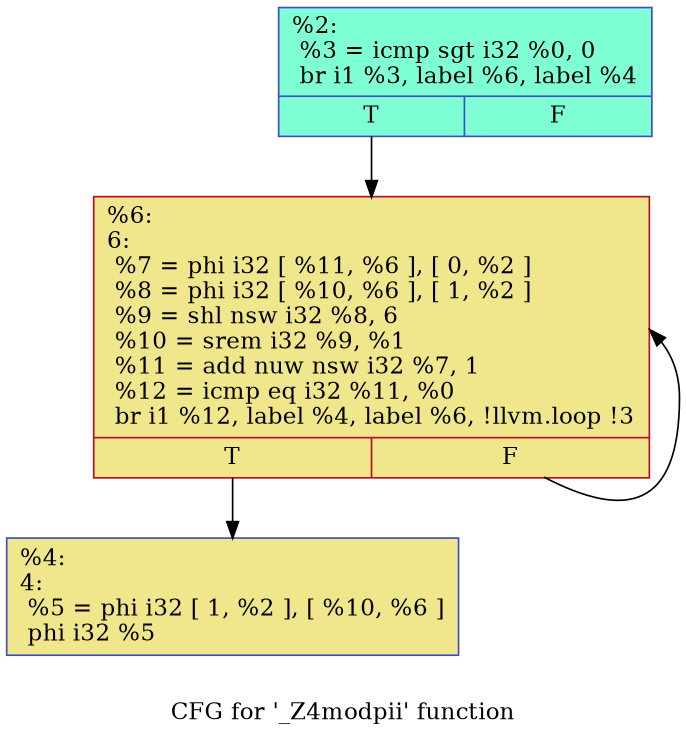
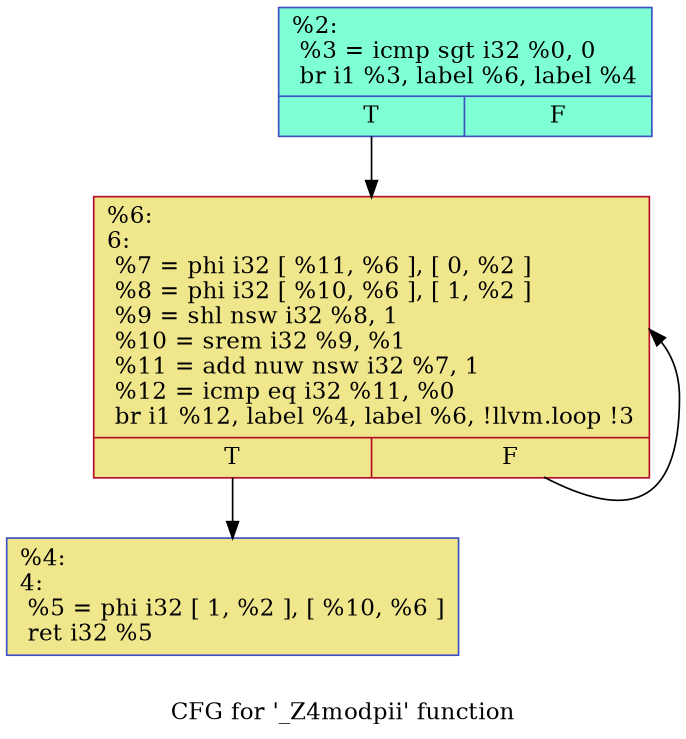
(254, 316) -> (254, 316)
(89, 633) -> (87, 633)
